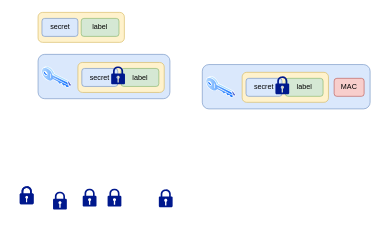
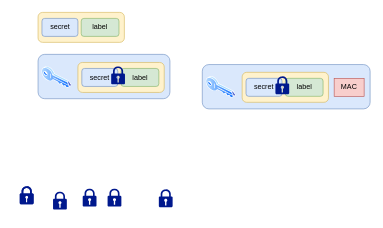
(350, 87) -> (350, 87)
